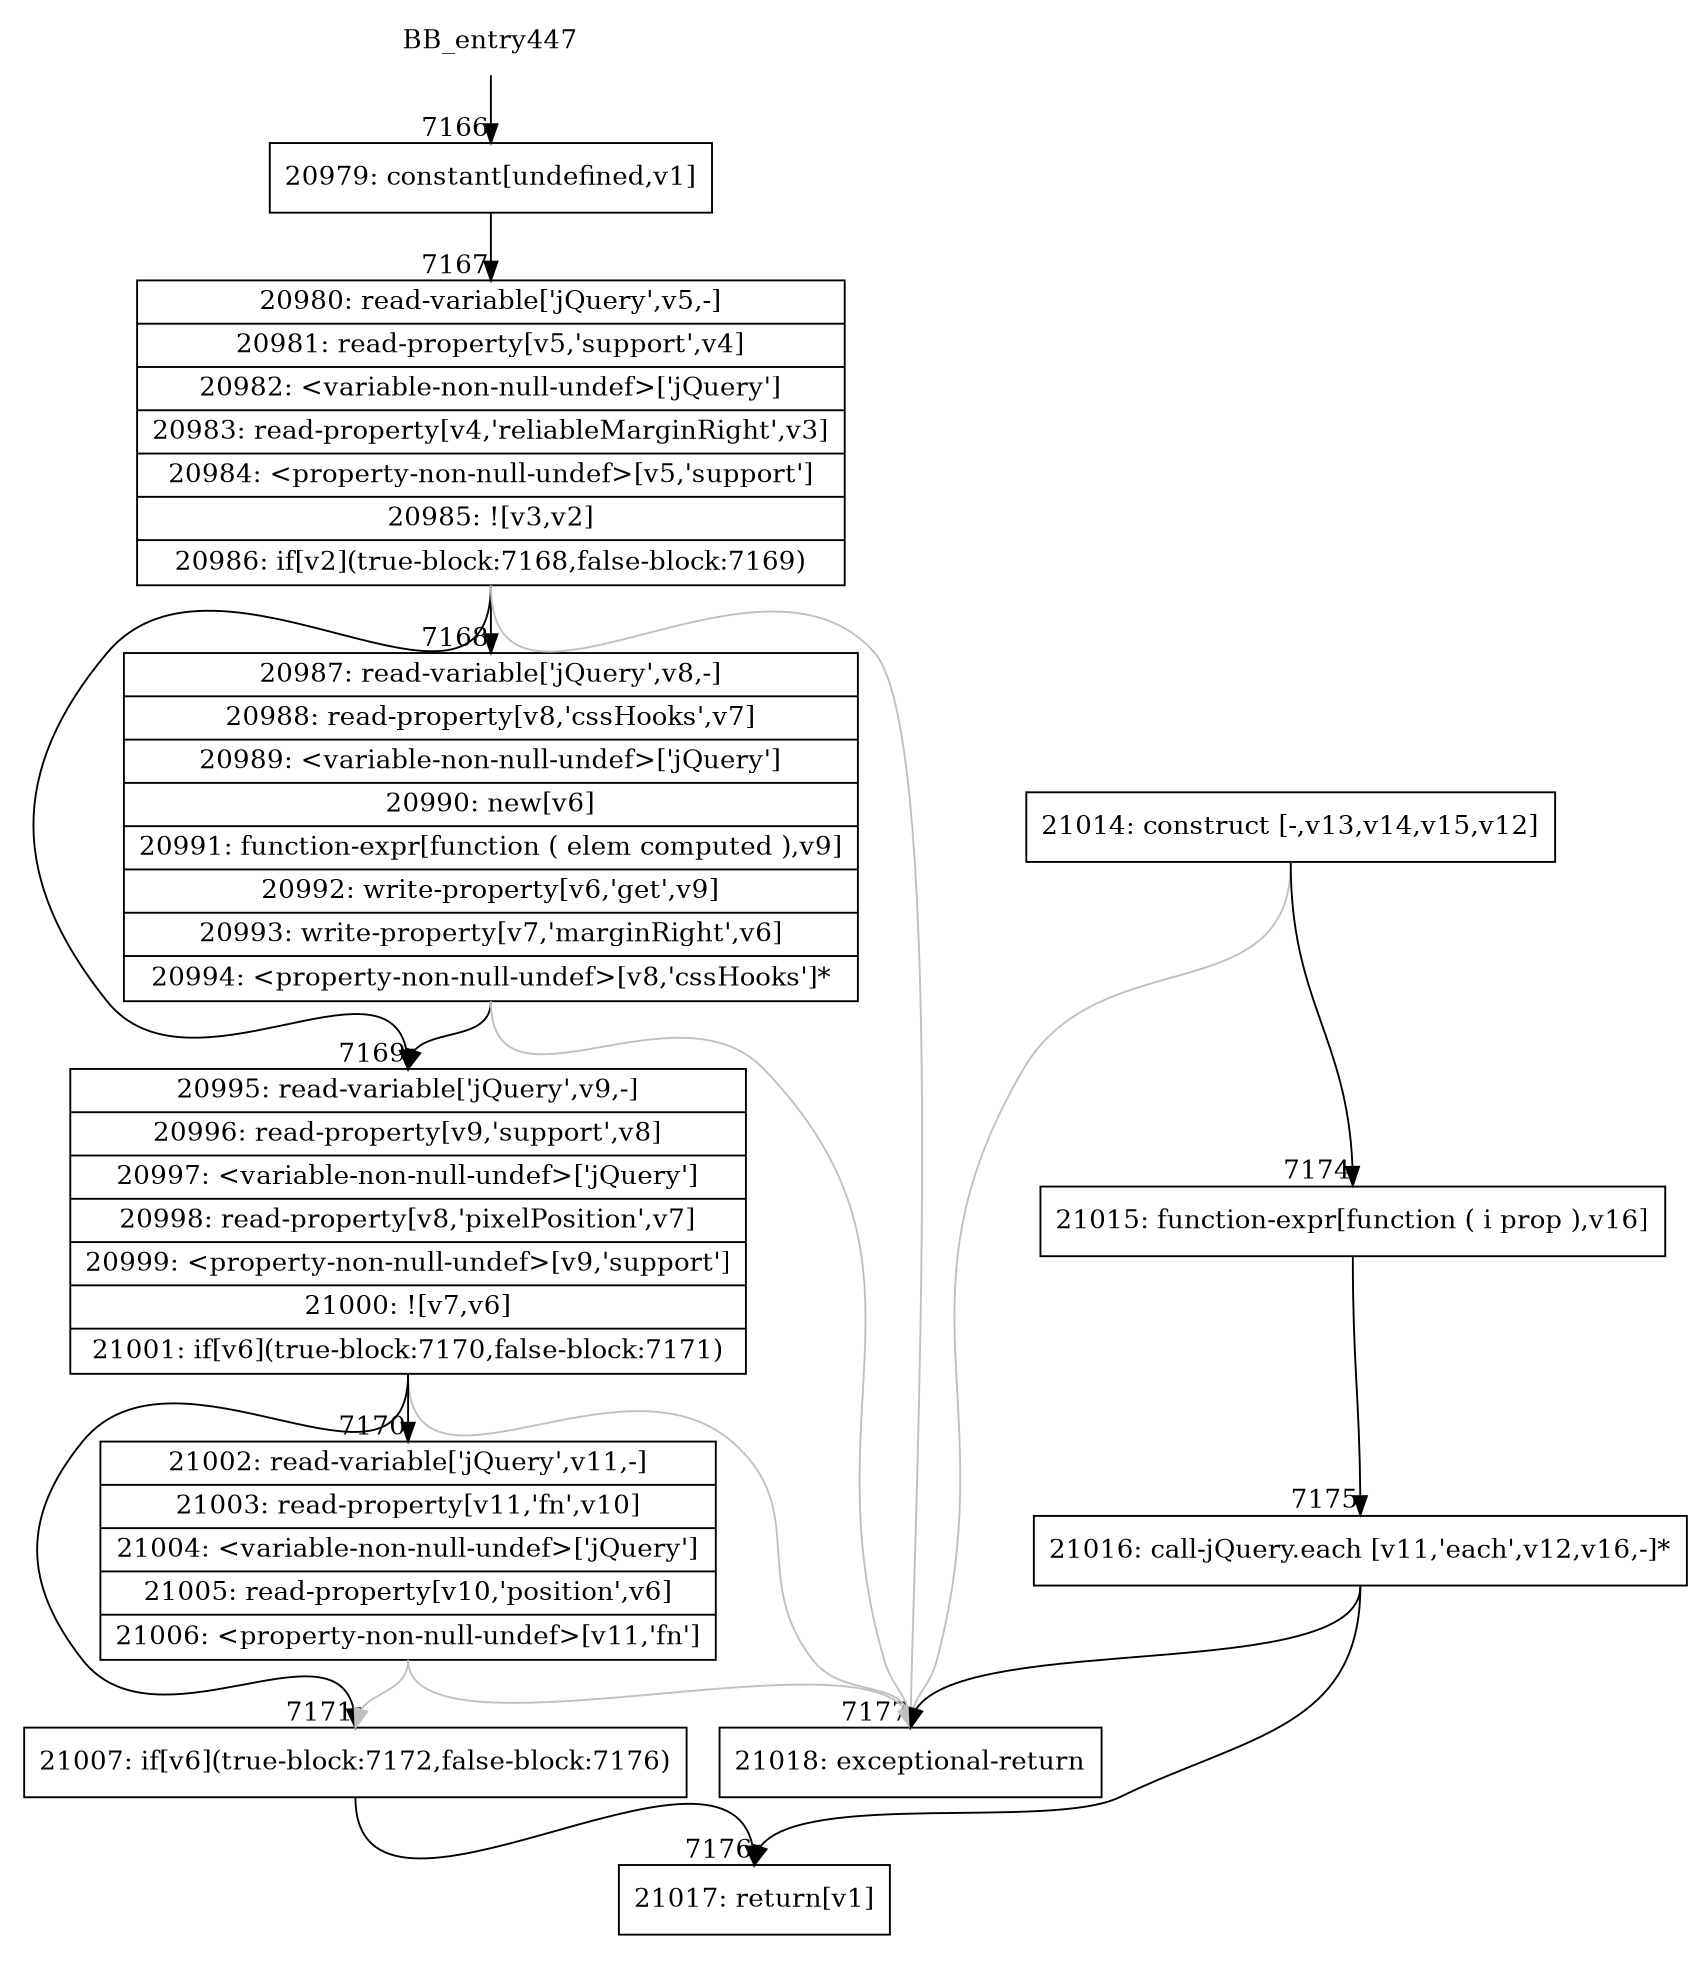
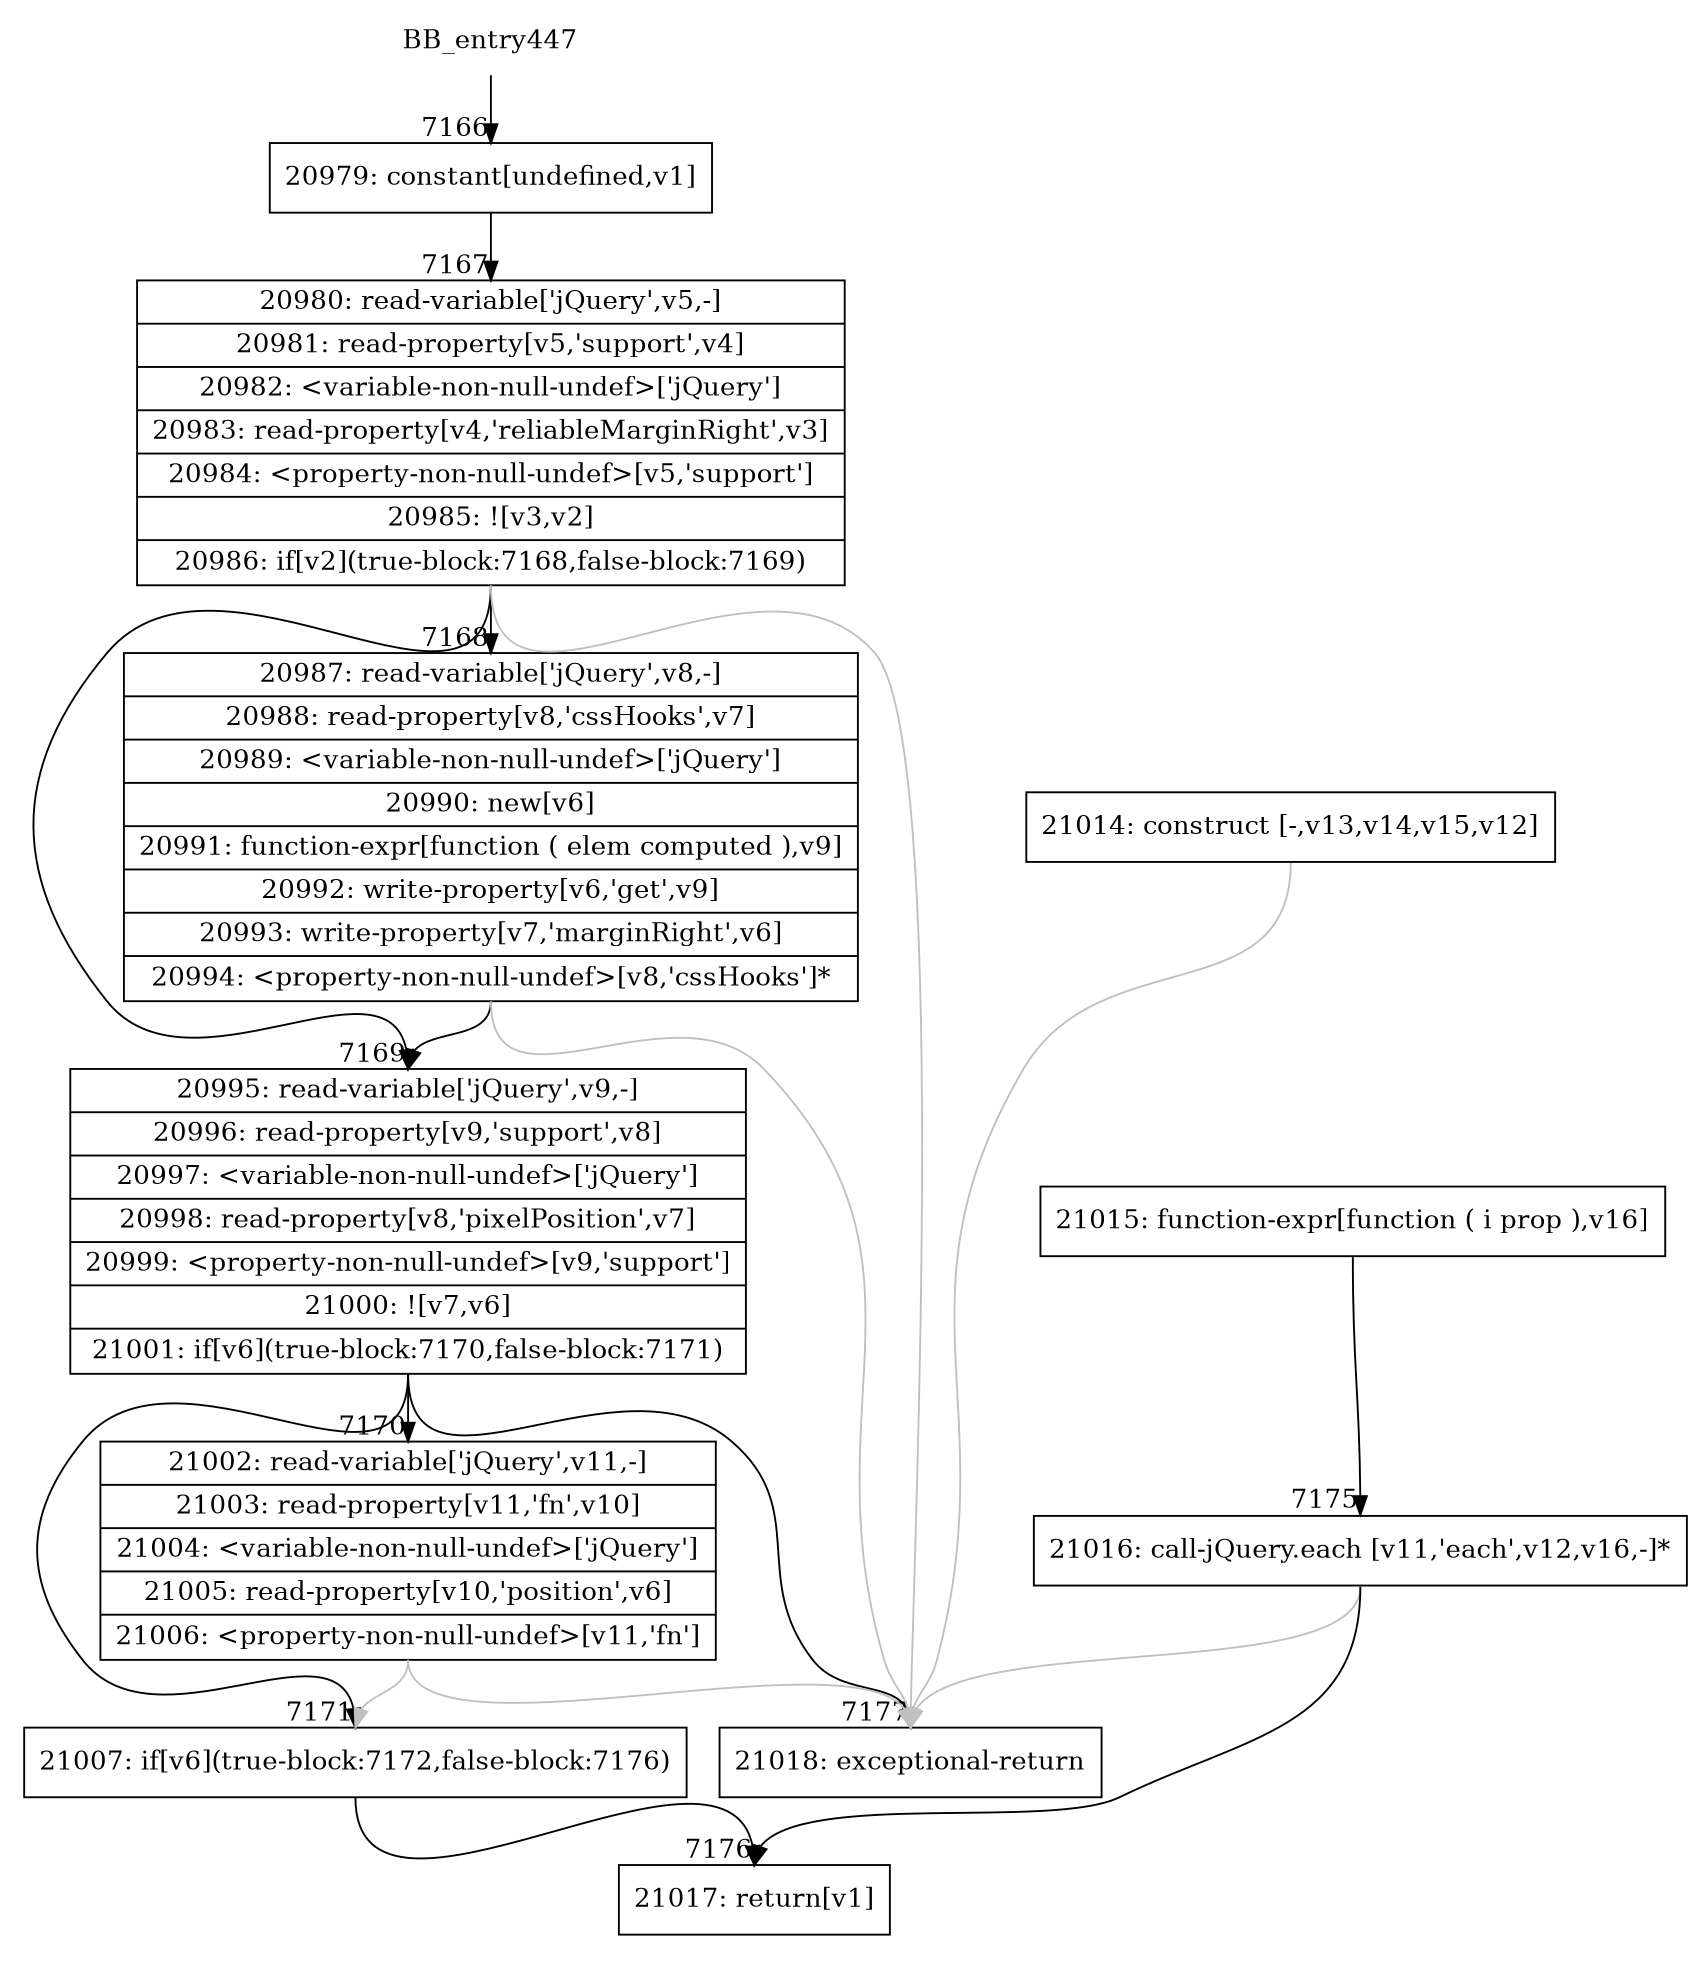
(1319, 1015) -> none
(722, 1436) -> (722, 1436)
(1145, 1656) -> (1145, 1656)
